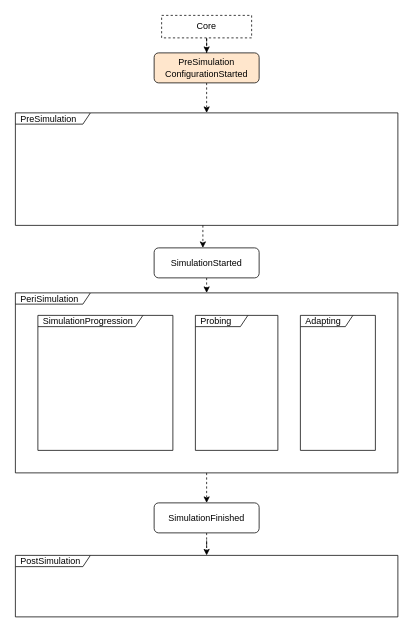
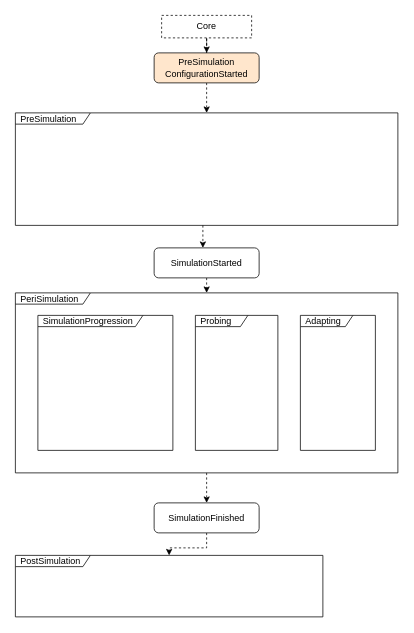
(207, 586) -> (169, 586)
